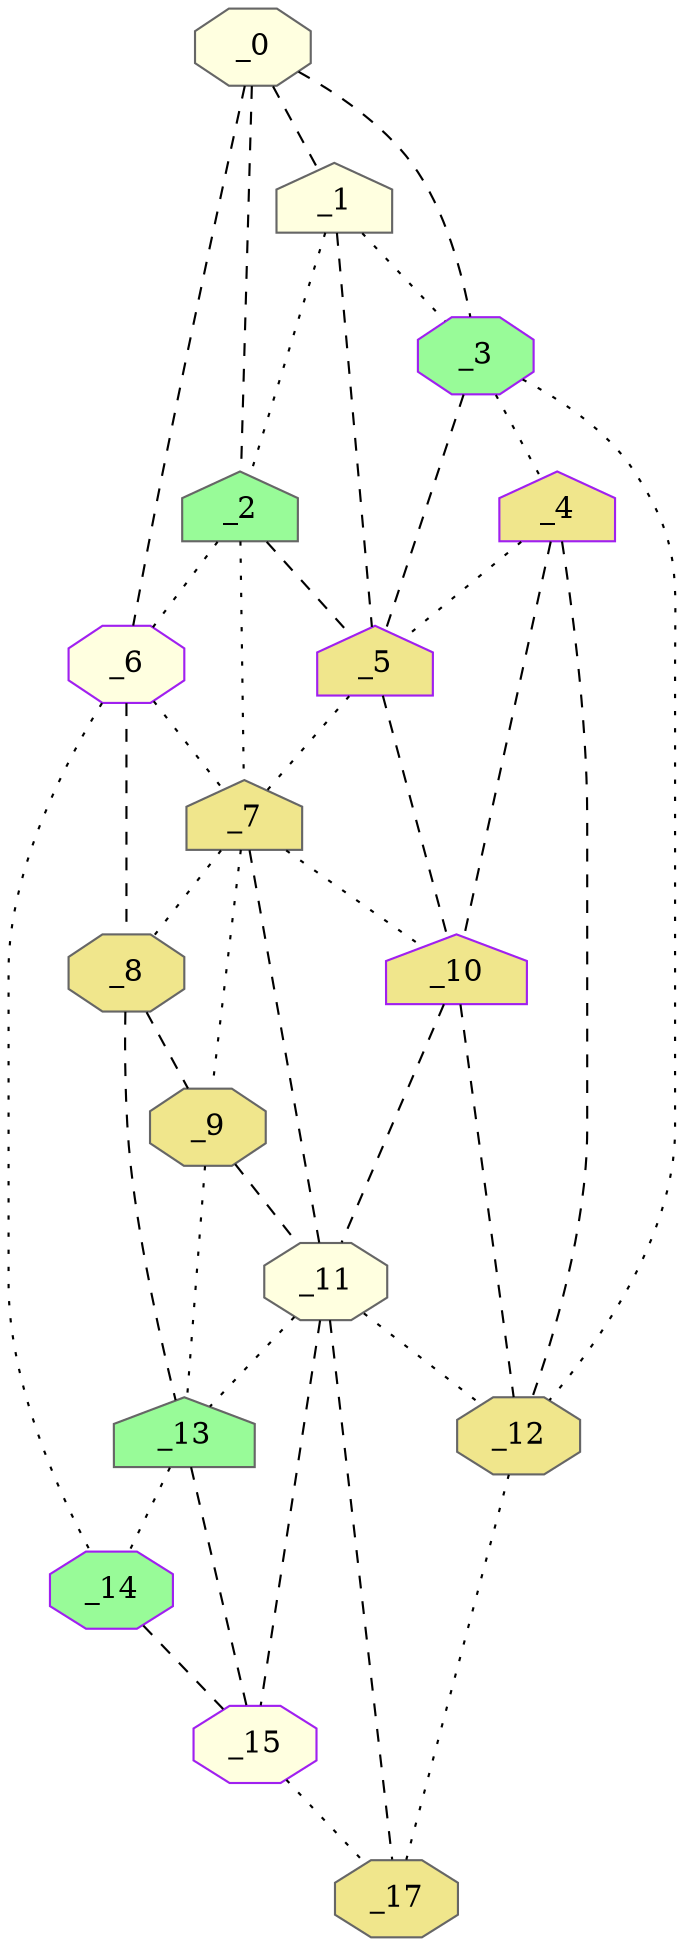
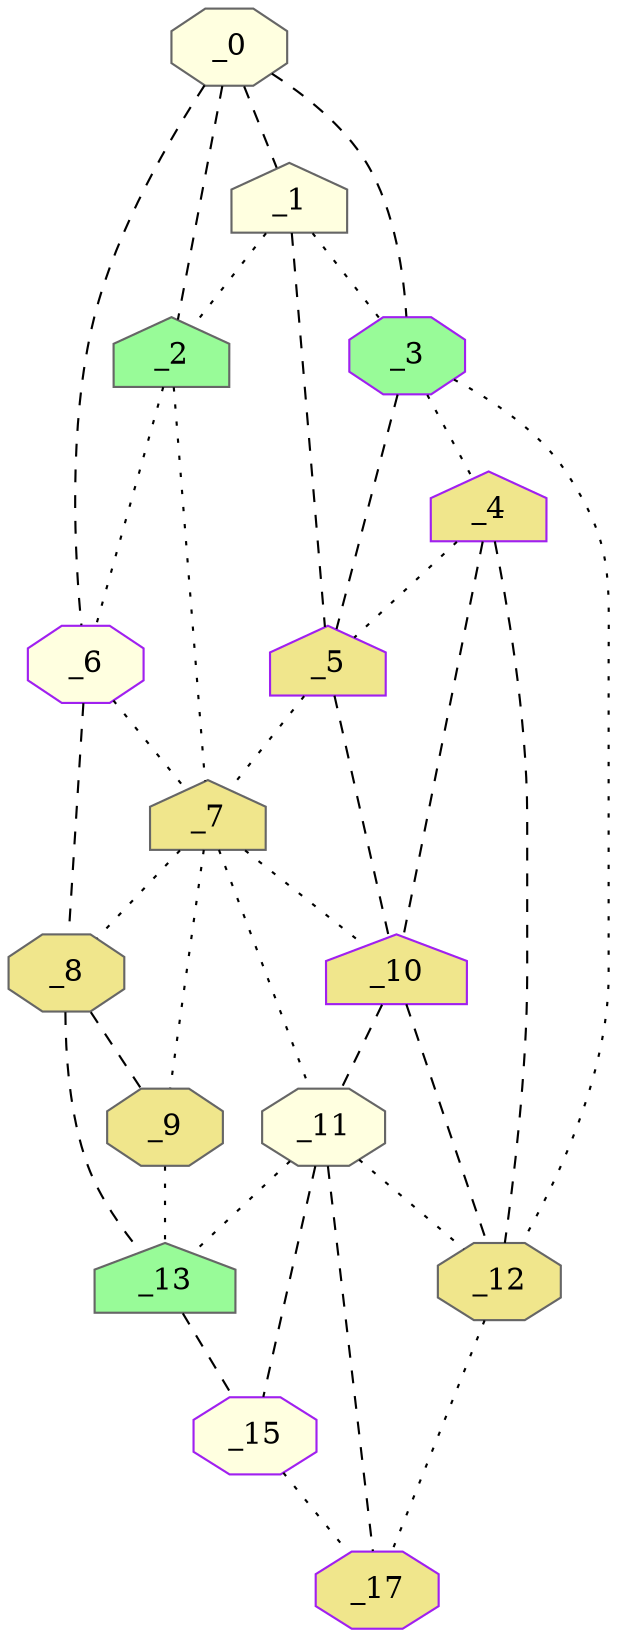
(309, 589) -> none
(284, 1046) -> (264, 969)
(266, 1204) -> none
(111, 1590) -> none
(396, 1899) -> (377, 1590)
